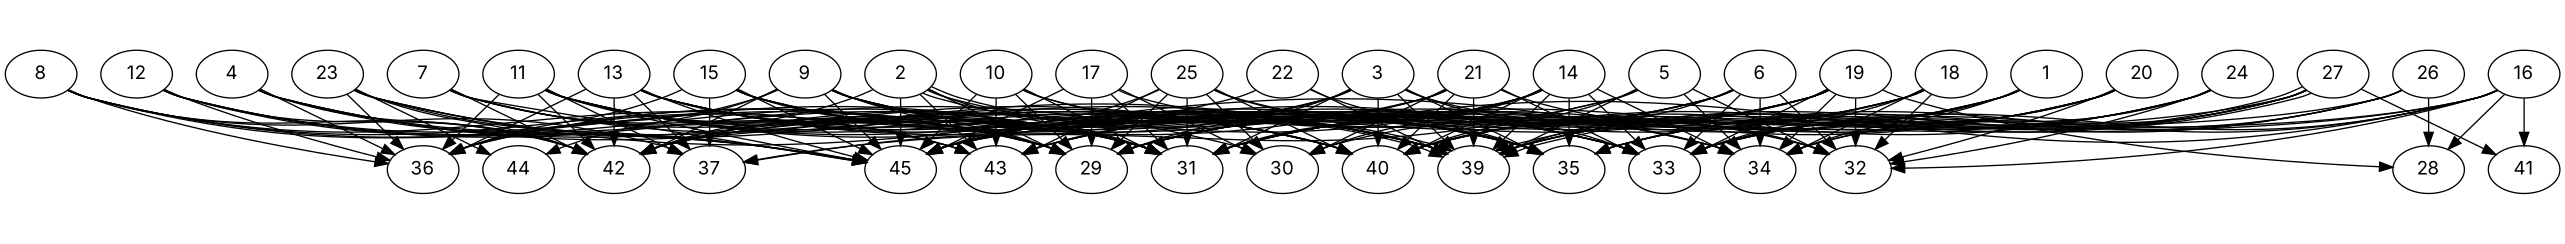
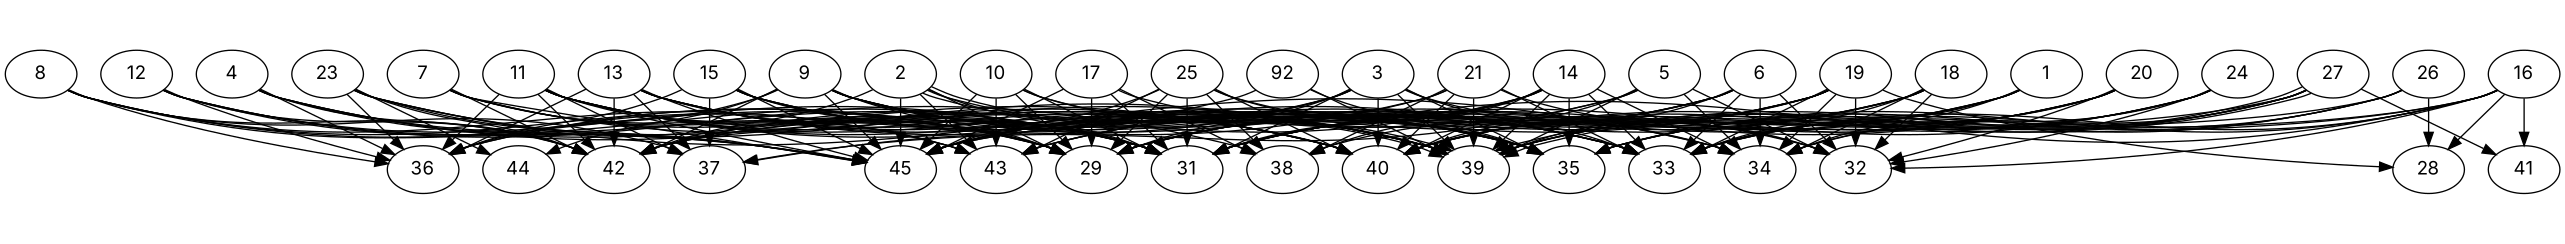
(1283, 74) -> (1283, 74)
(1242, 122) -> none
(1283, 170) -> (1283, 170)
